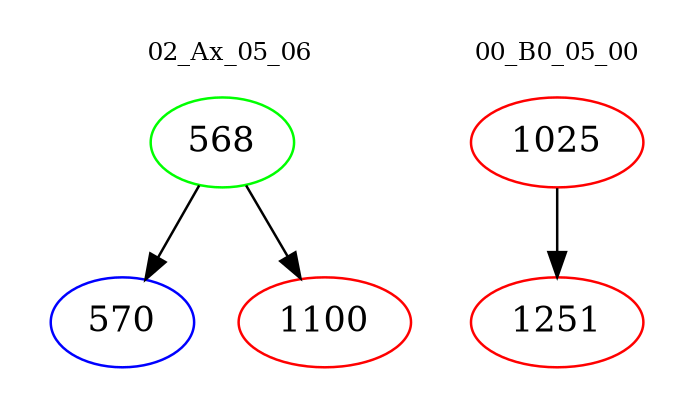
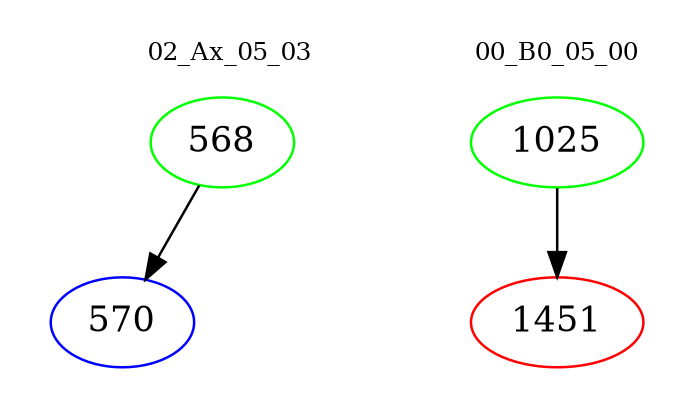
(230, 54) -> (230, 54)
(557, 142) -> (557, 142)
(325, 322) -> none
(557, 322) -> (557, 322)
